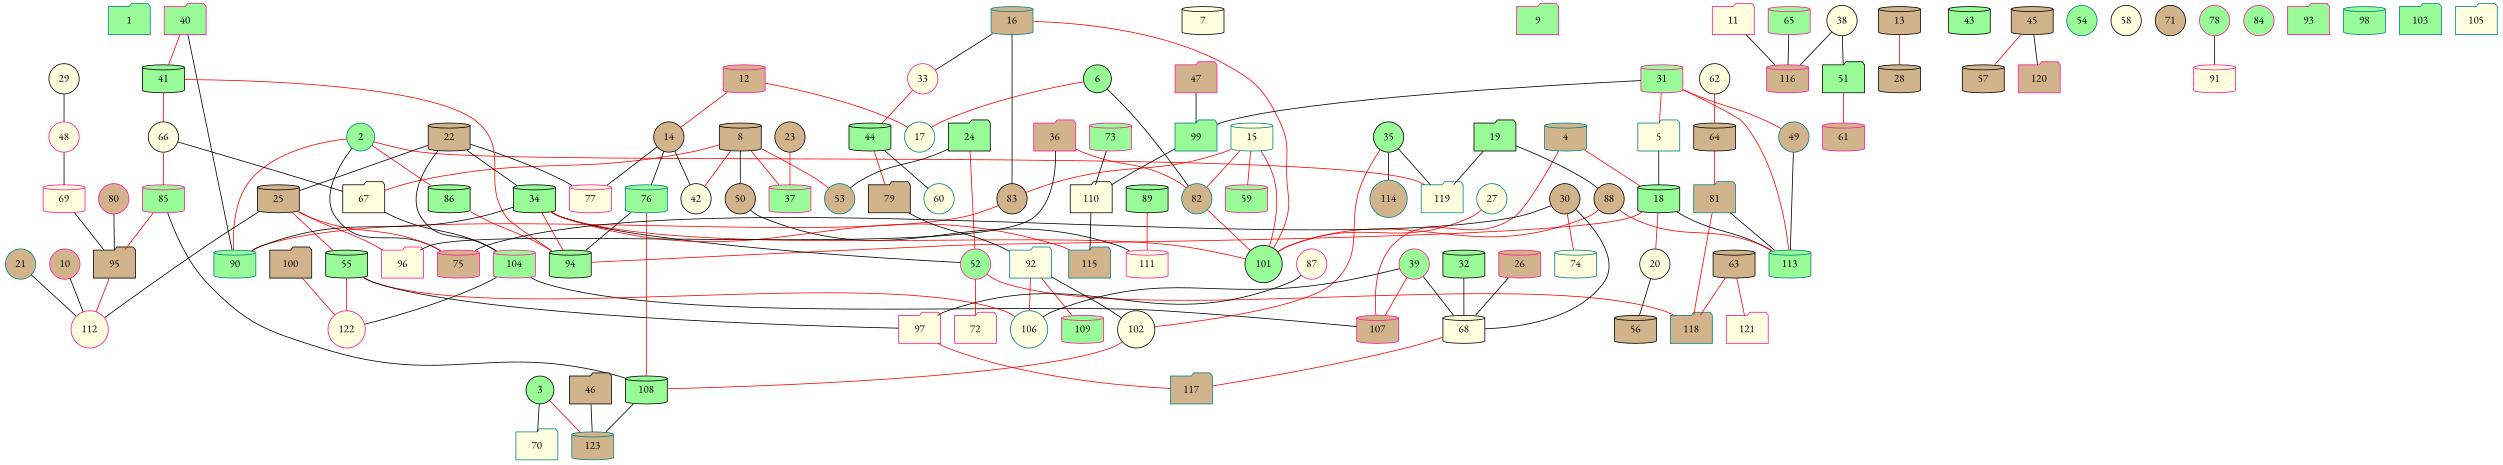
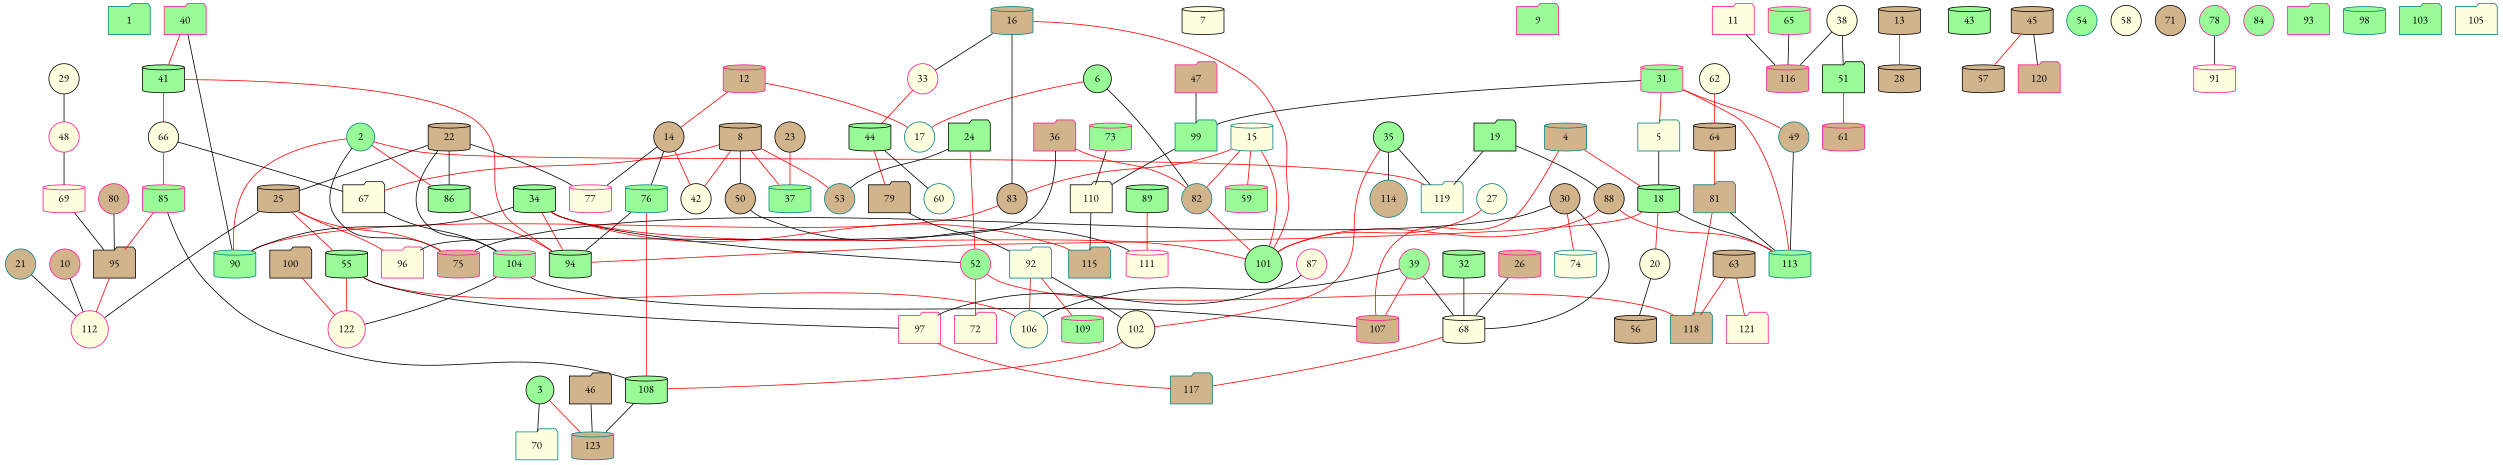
(487, 164) -> (449, 168)
(682, 168) -> (682, 168)
(790, 199) -> (790, 199)
